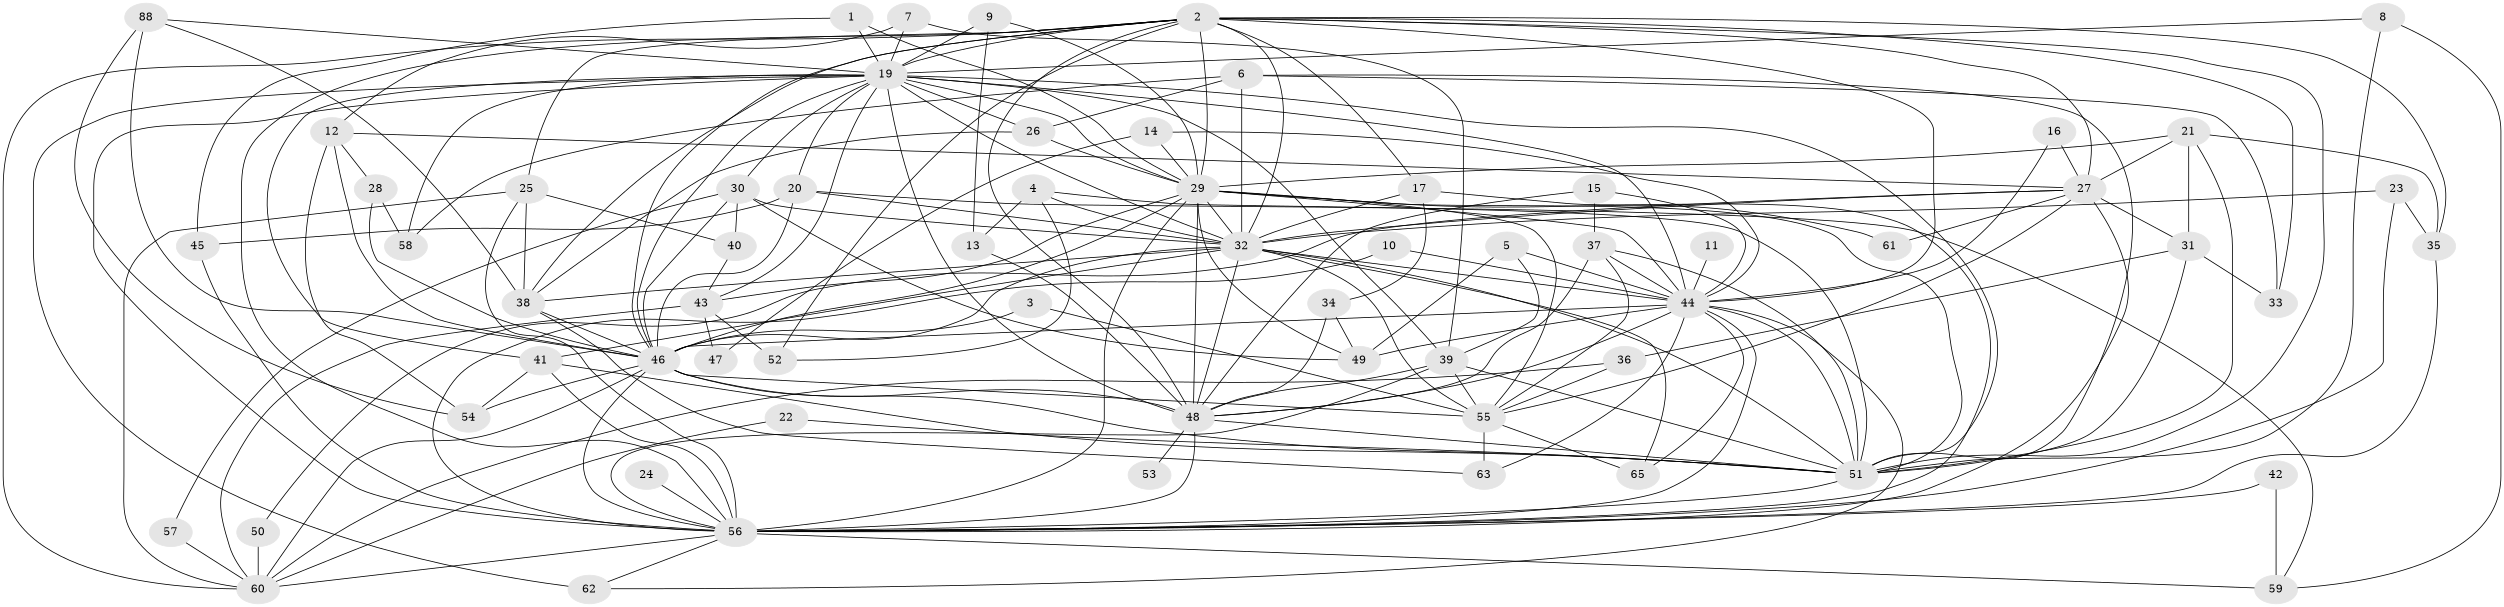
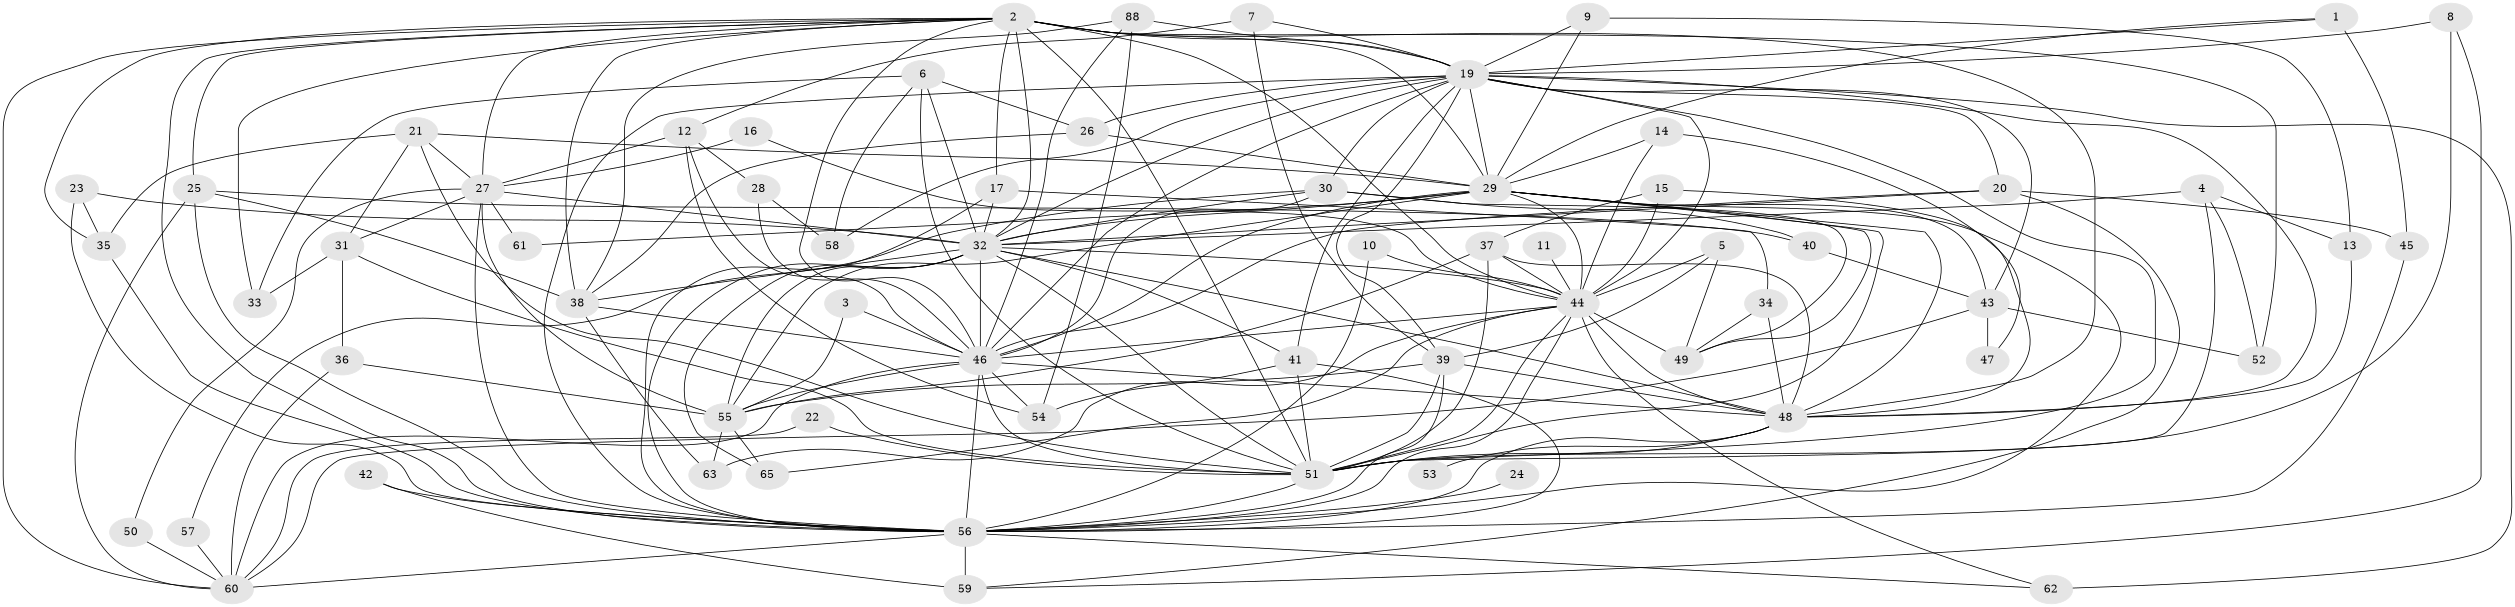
none -> (654, 372)
